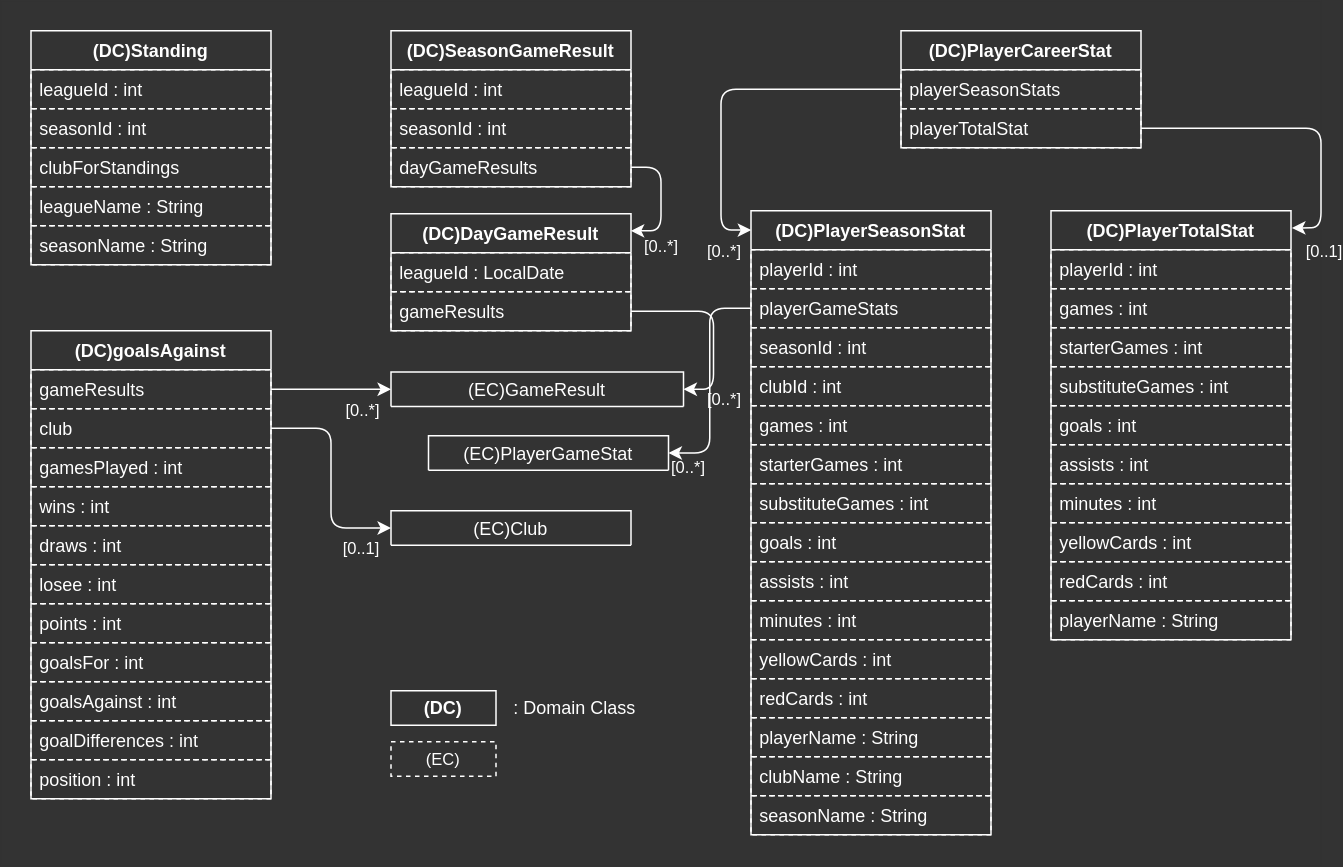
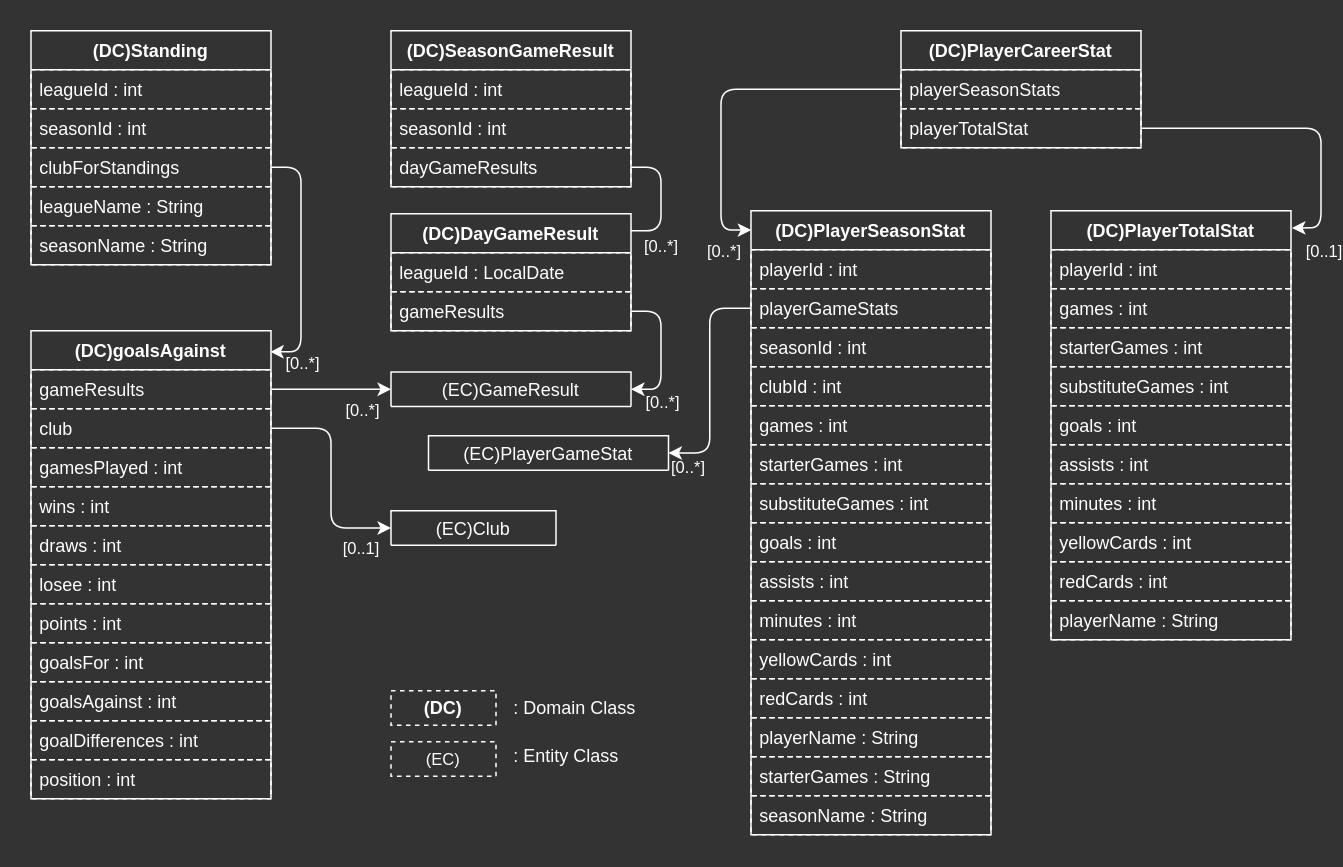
(650, 231) -> (649, 231)
none -> (301, 254)
(537, 389) -> (511, 389)
(511, 528) -> (473, 528)
(443, 708) -> (443, 708)
none -> (586, 757)
(835, 777) -> (858, 777)
